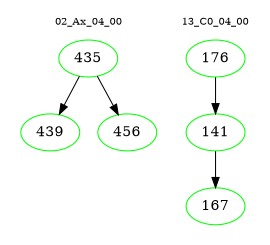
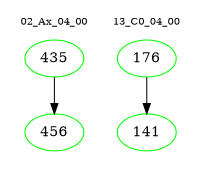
(50, 132) -> none
(216, 206) -> none
